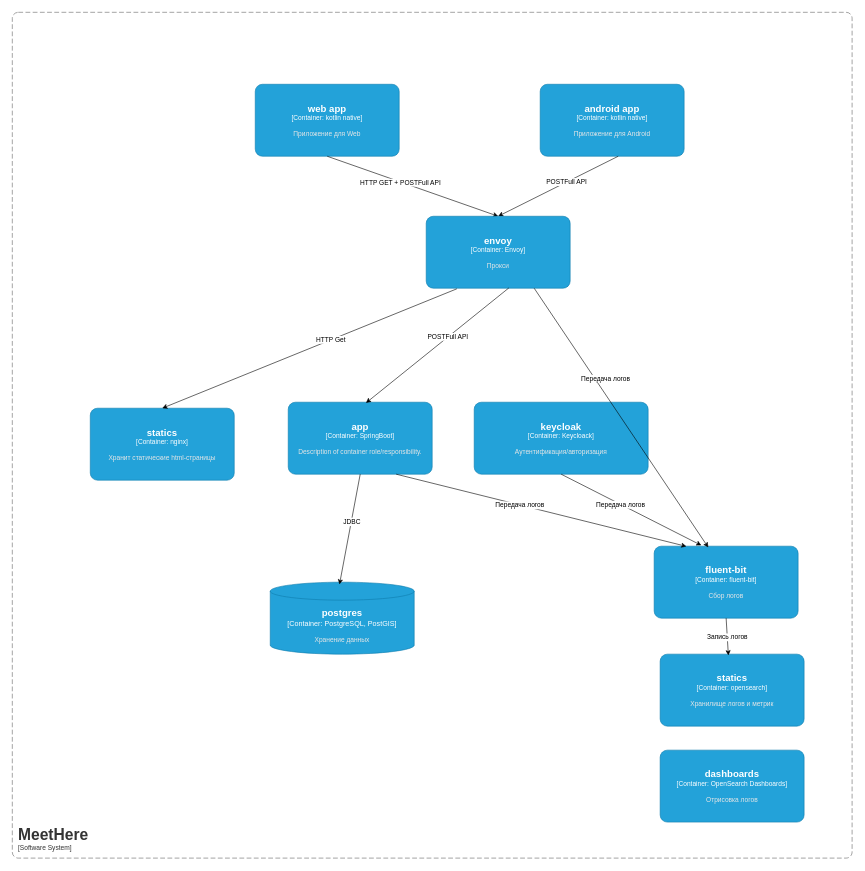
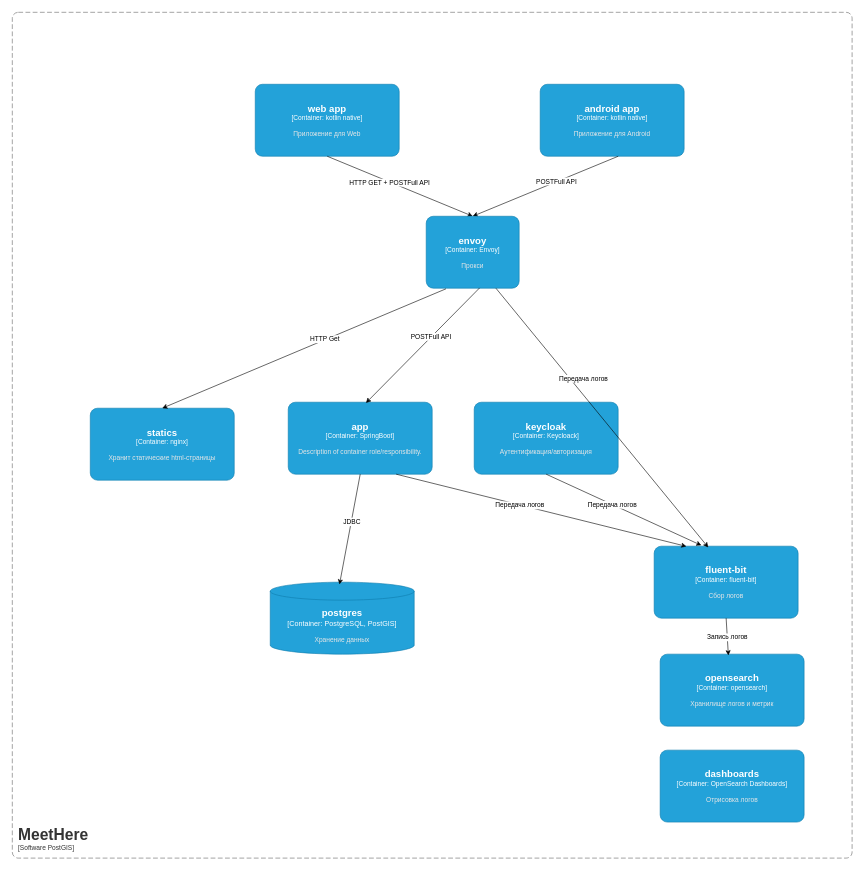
(498, 252) -> (473, 252)
(561, 438) -> (546, 438)
(732, 690) -> (732, 690)
(49, 844) -> (51, 844)
